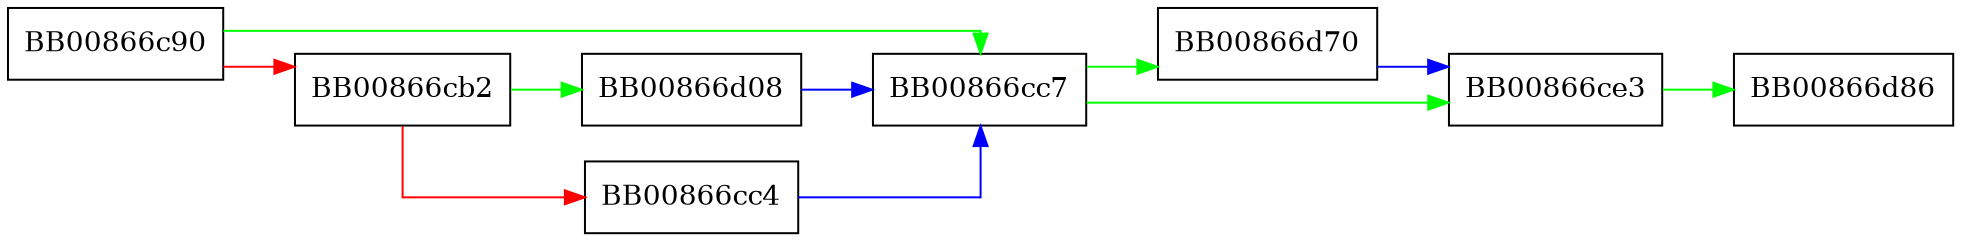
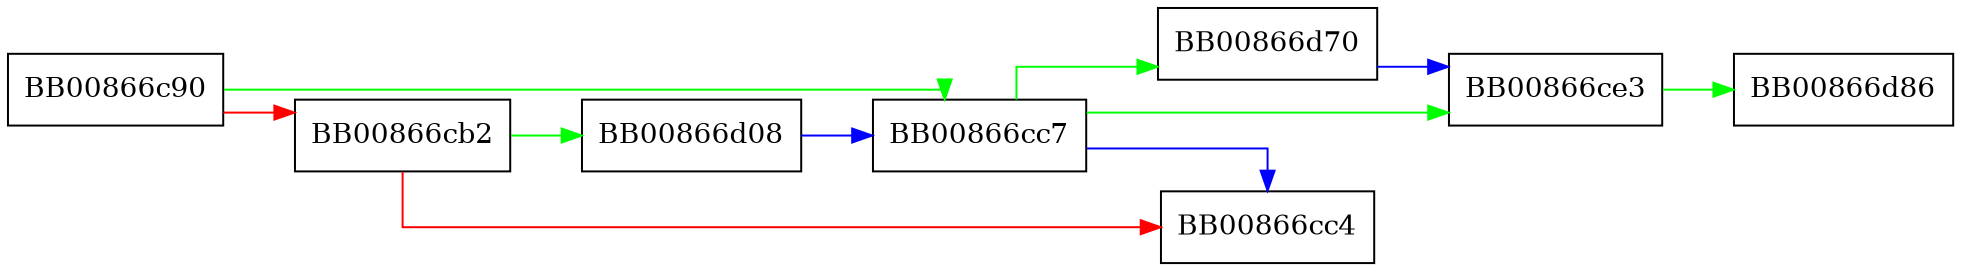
(915, 197) -> (1188, 148)
